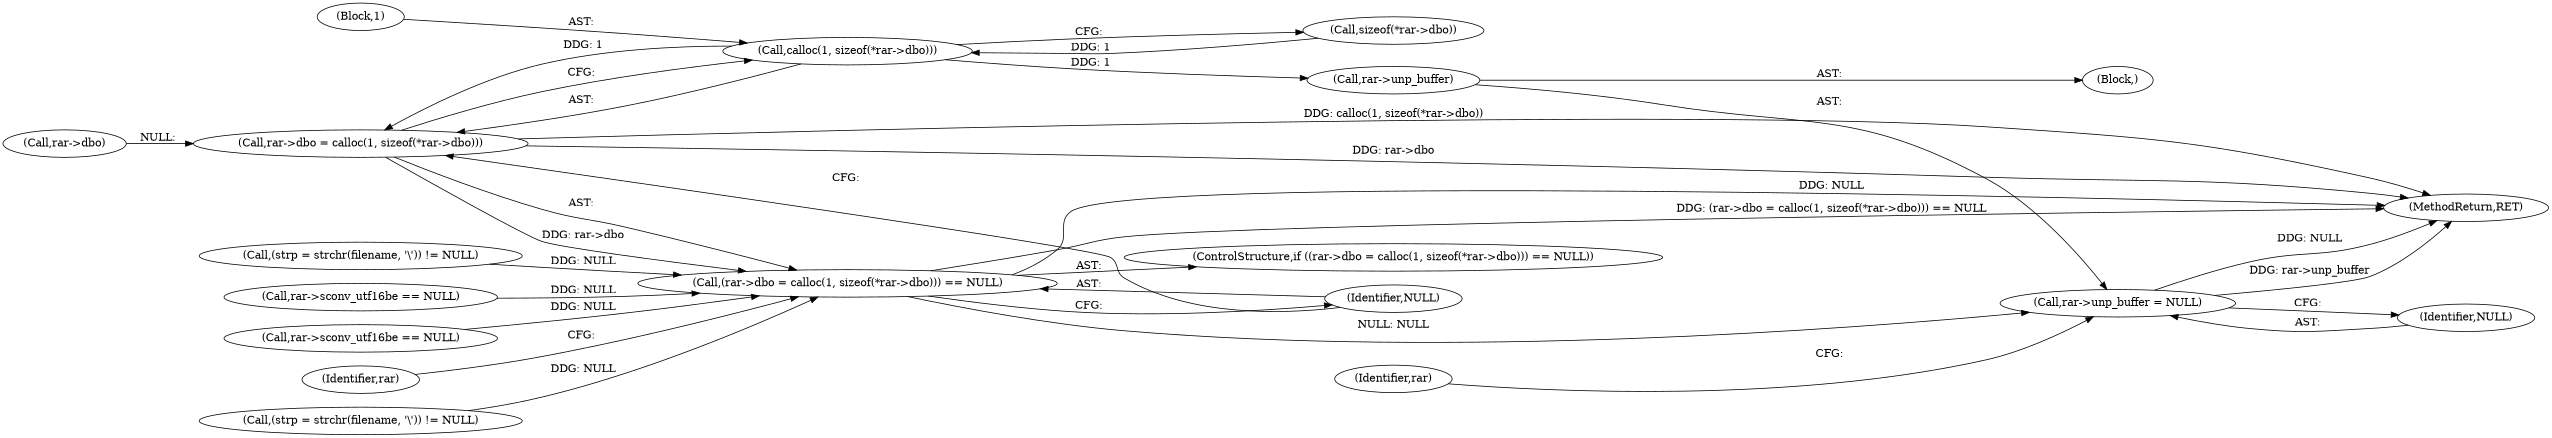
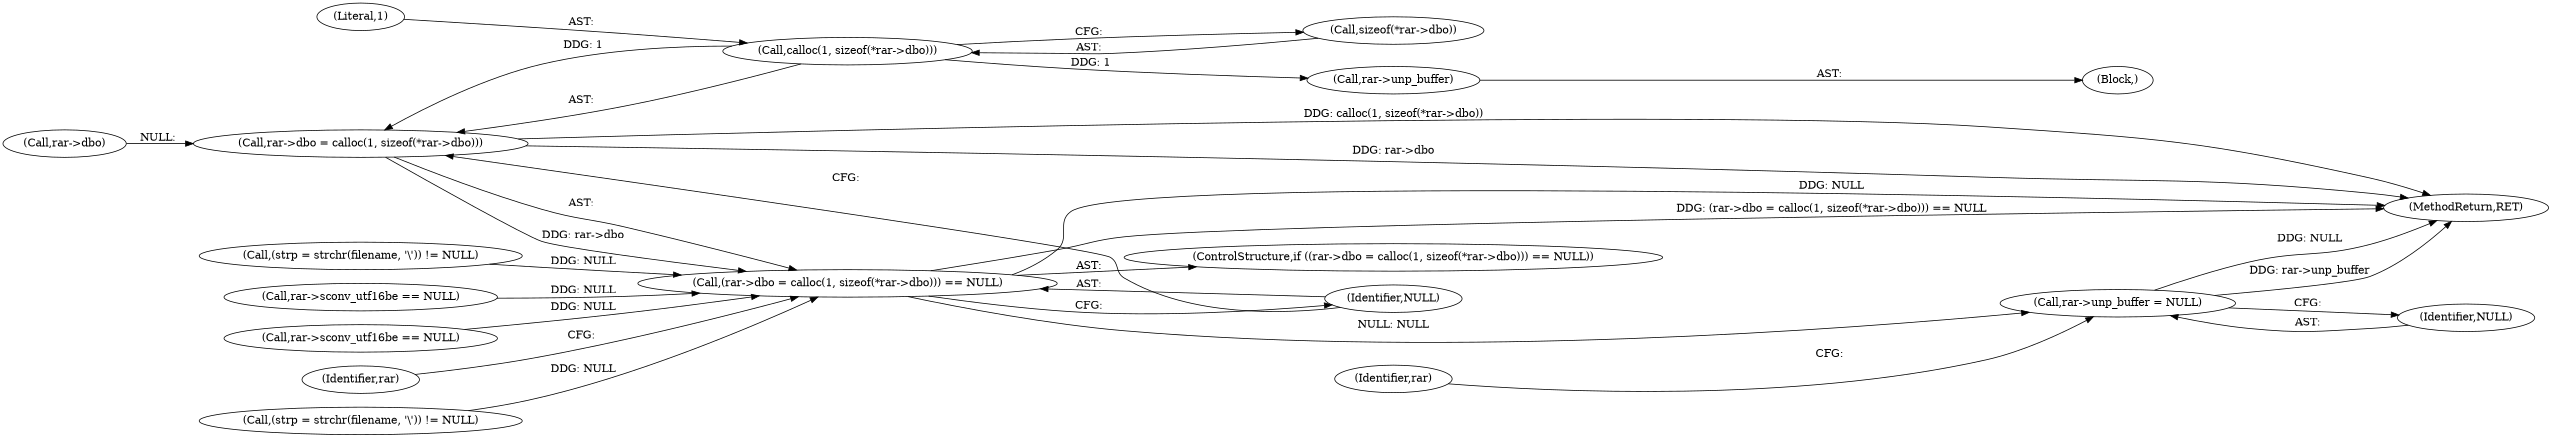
(361, 17) -> (361, 17)
(1091, 48) -> (1091, 48)
(571, 86) -> none
(1847, 127) -> none
